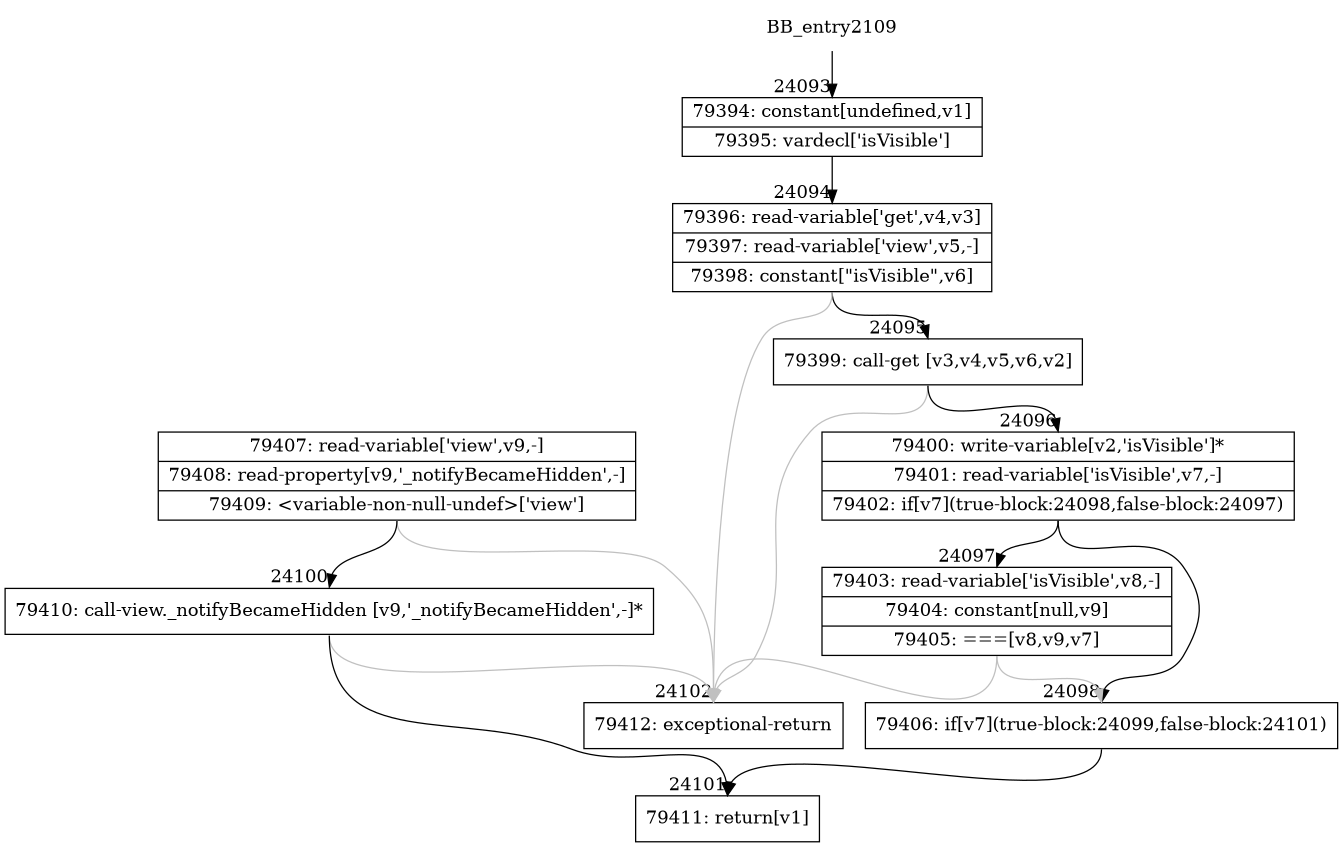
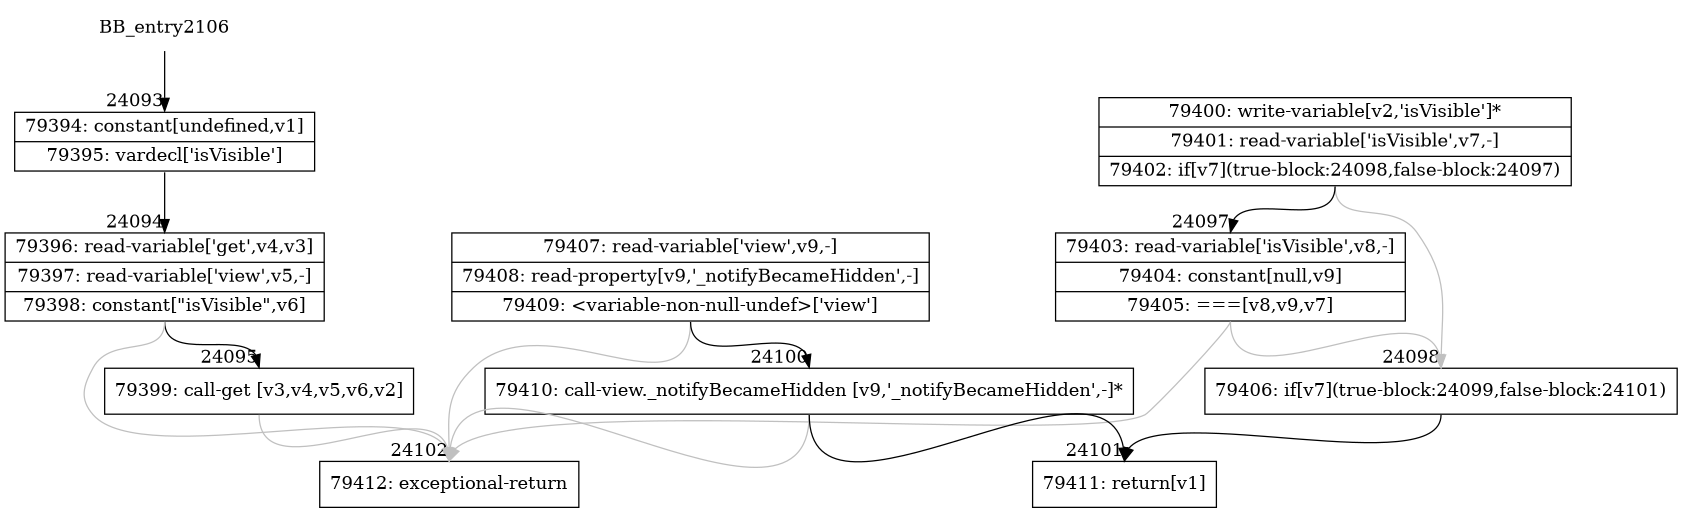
(832, 28) -> (165, 28)
(987, 409) -> none
(1193, 583) -> (1424, 243)
